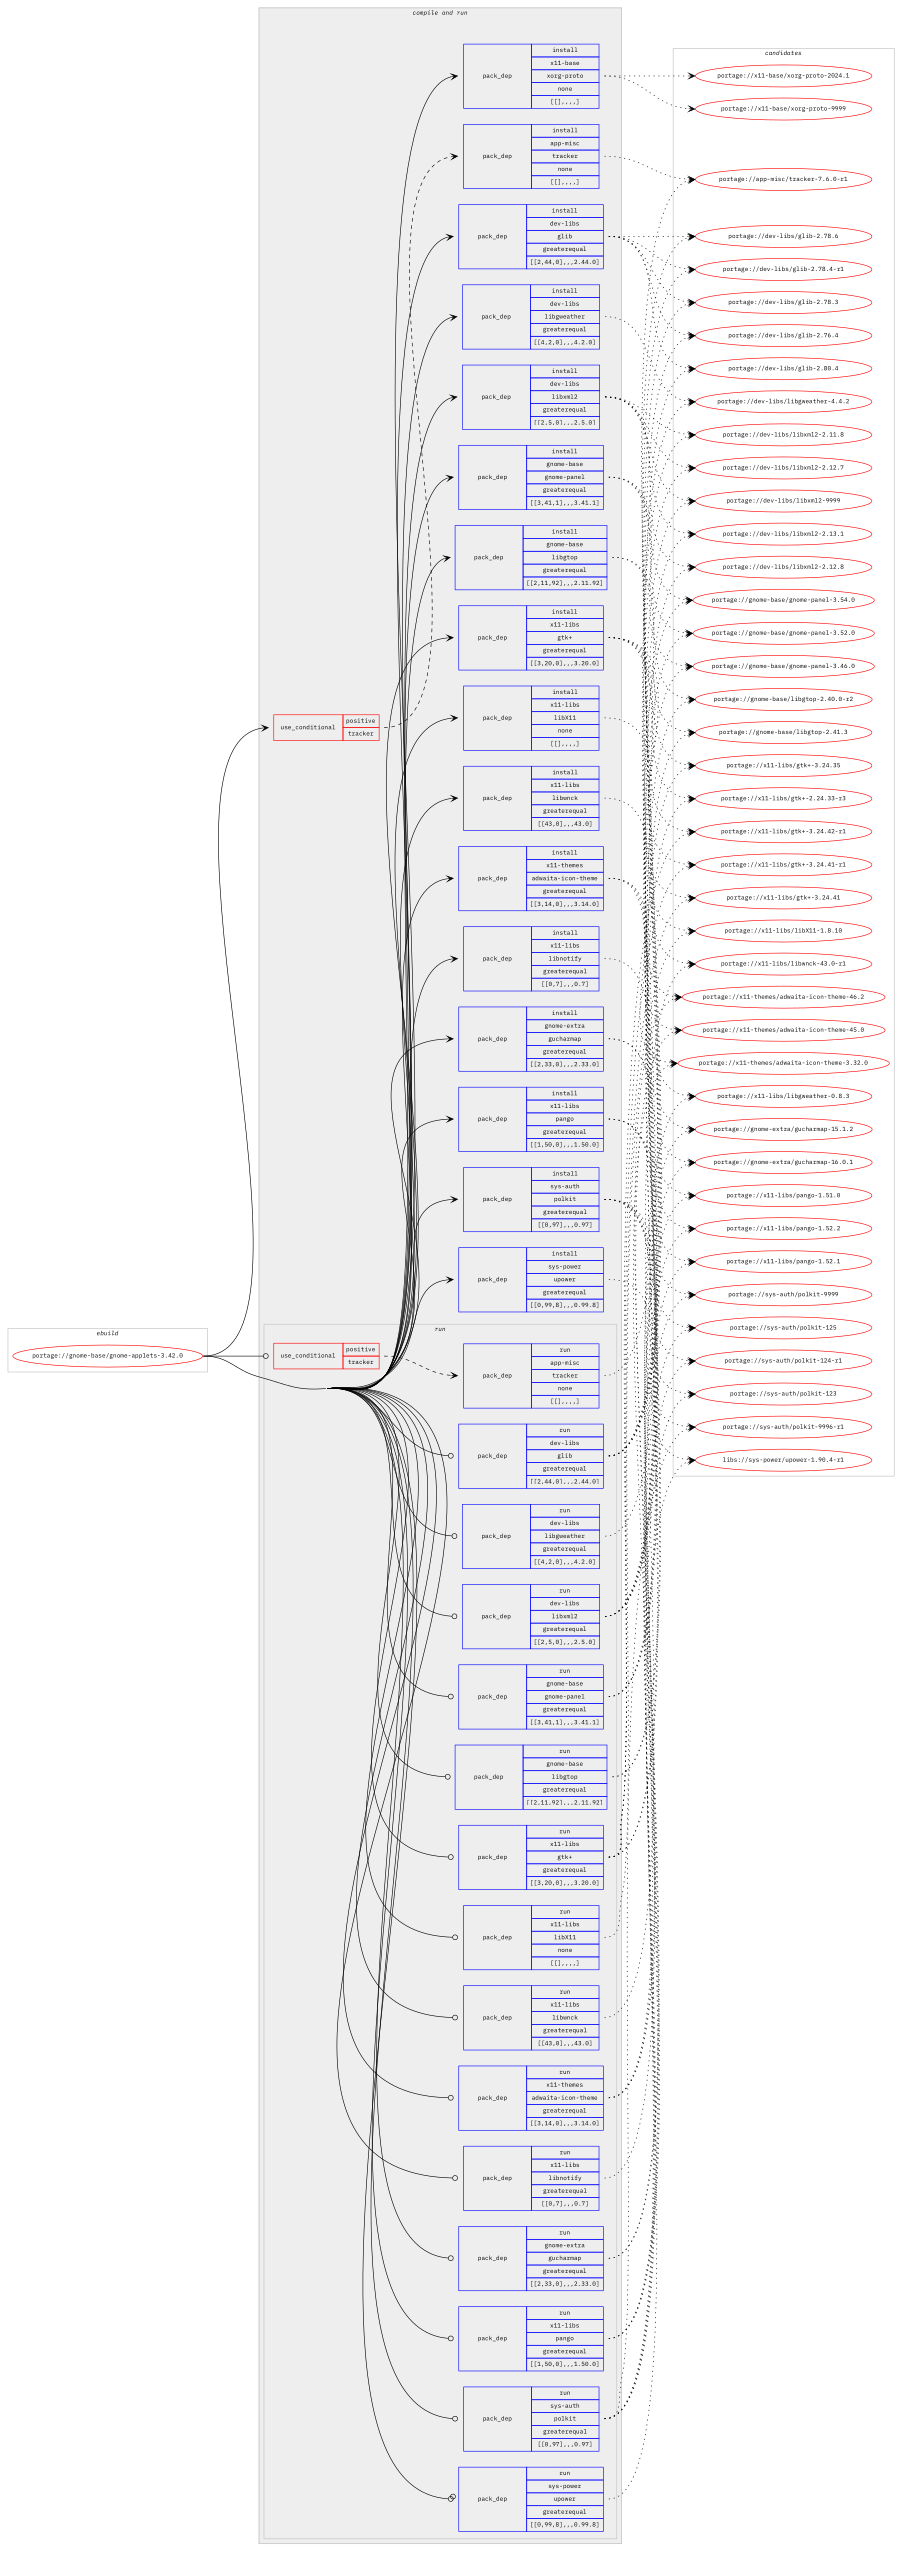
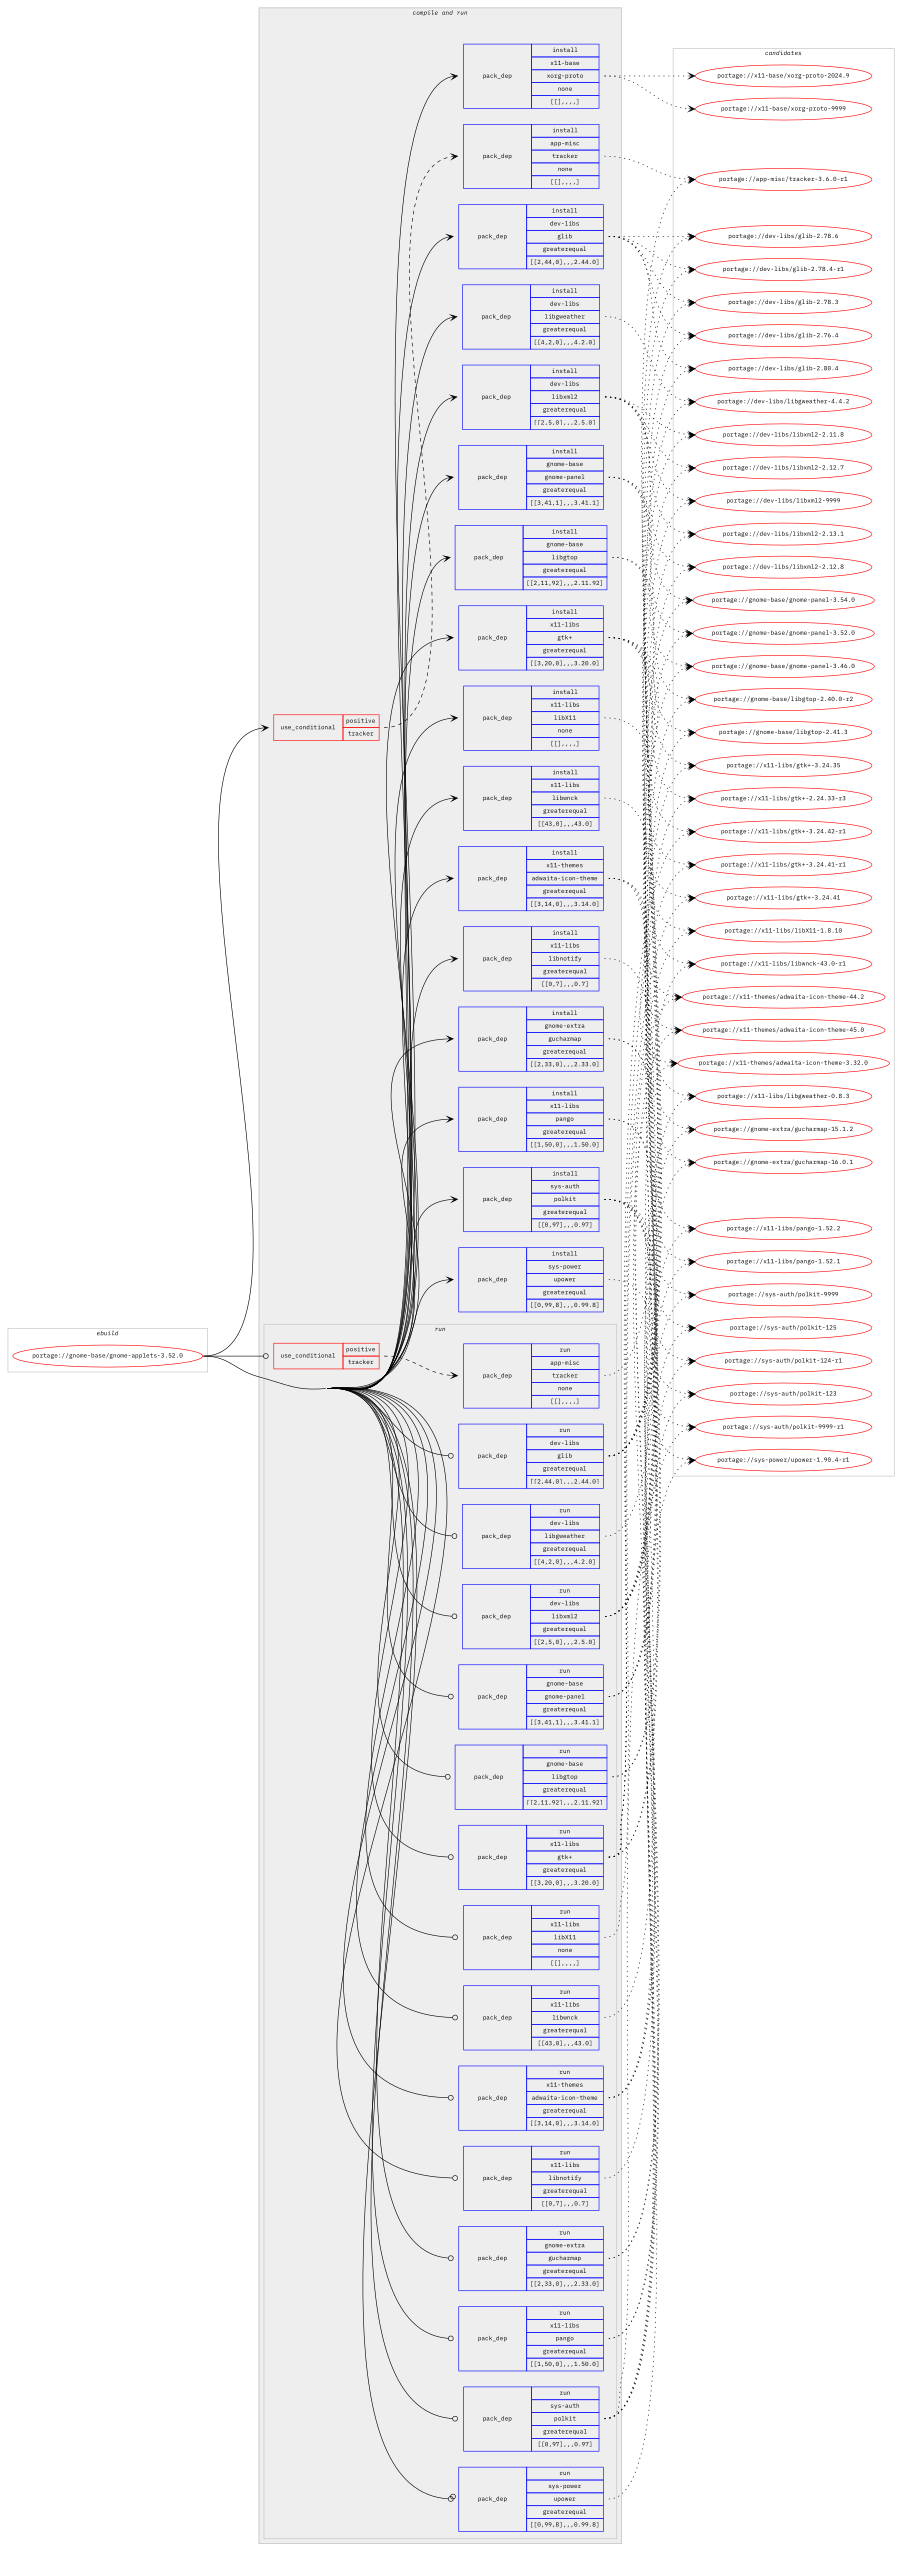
(784, 76) -> (784, 76)
(784, 179) -> (784, 179)
(784, 997) -> (784, 997)
(784, 1196) -> none
(108, 1356) -> (108, 1356)
(784, 1427) -> (784, 1427)
(784, 1460) -> (784, 1460)
